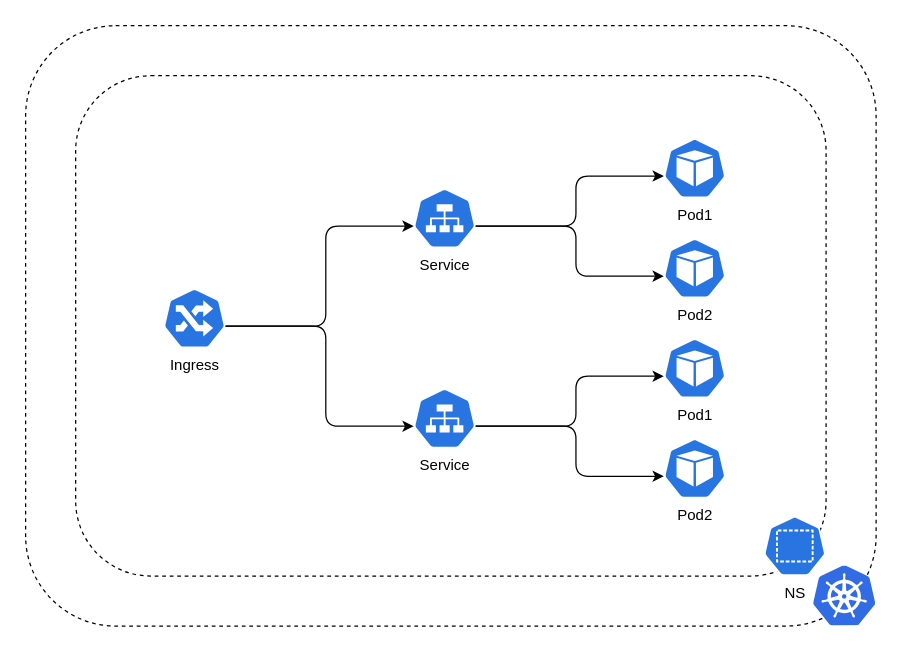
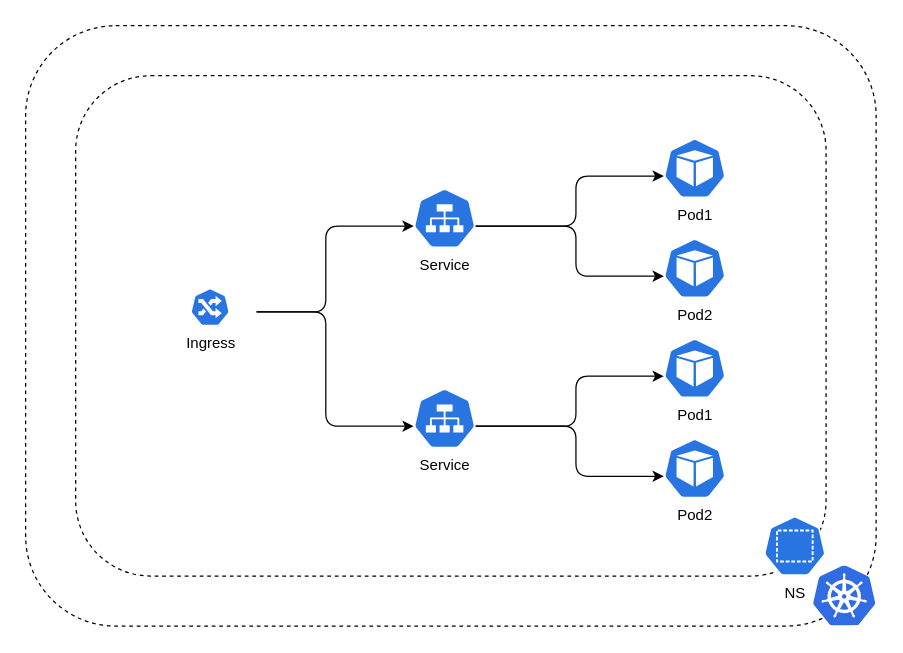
(194, 318) -> (210, 307)
